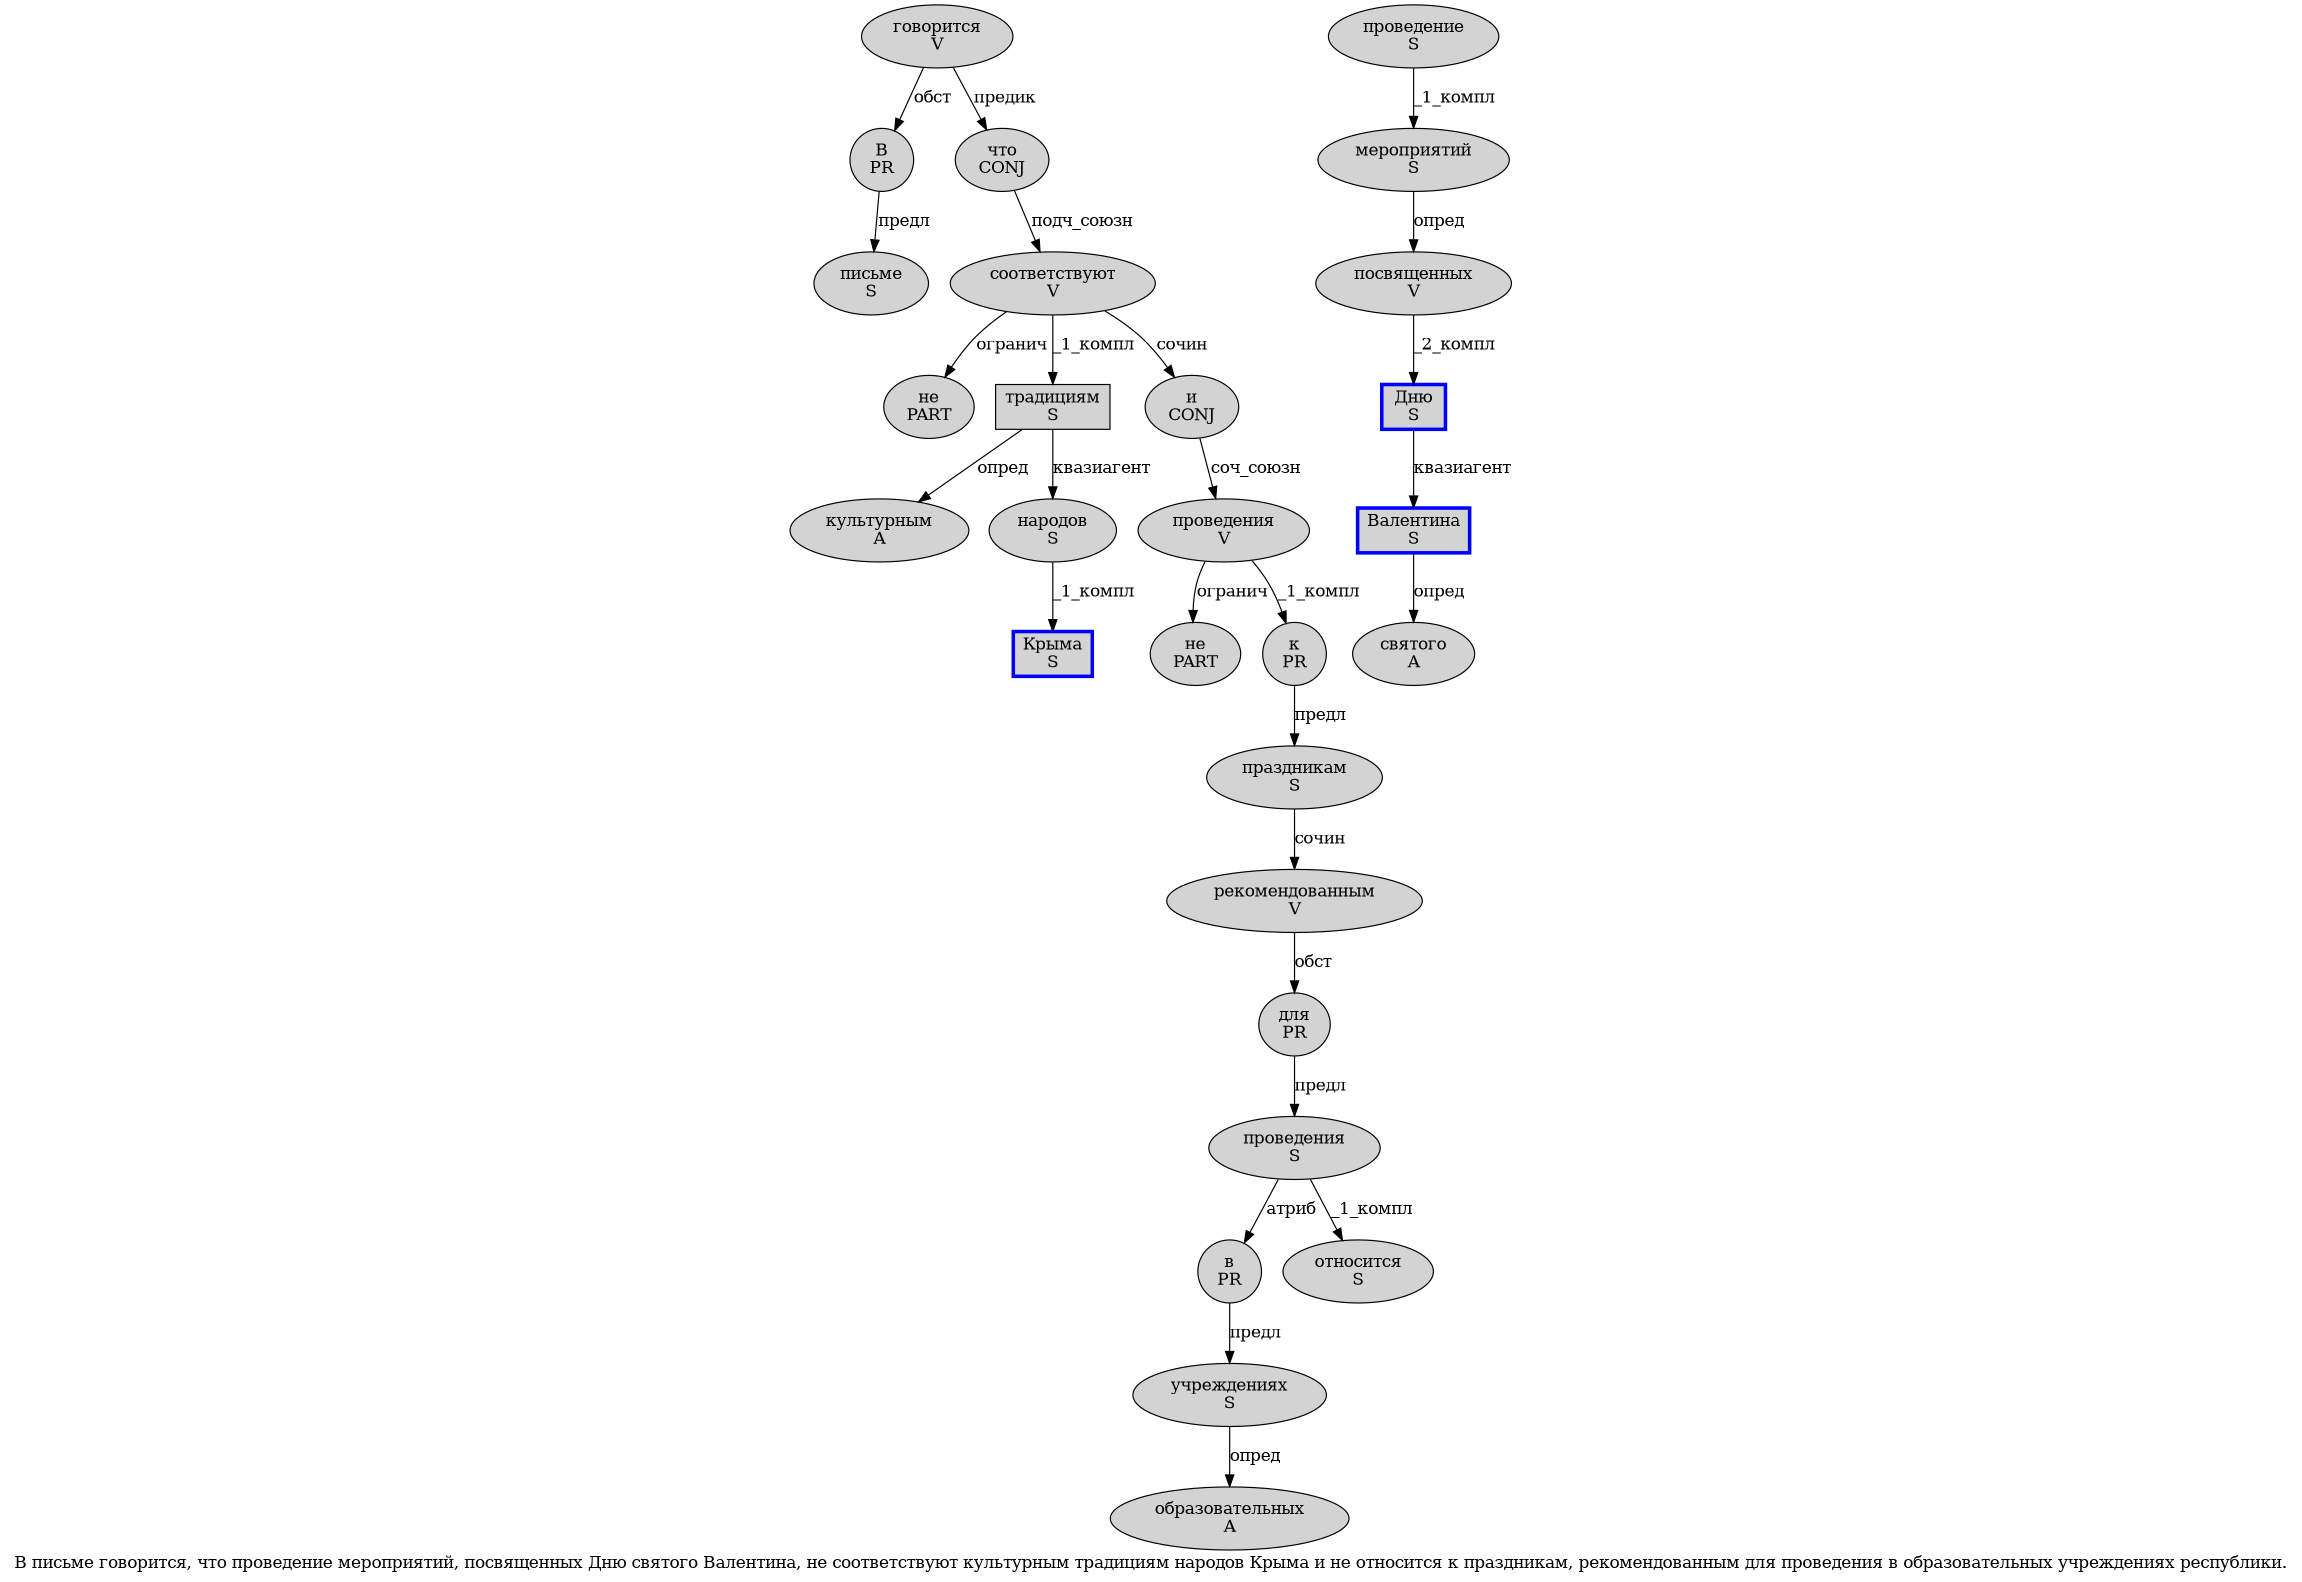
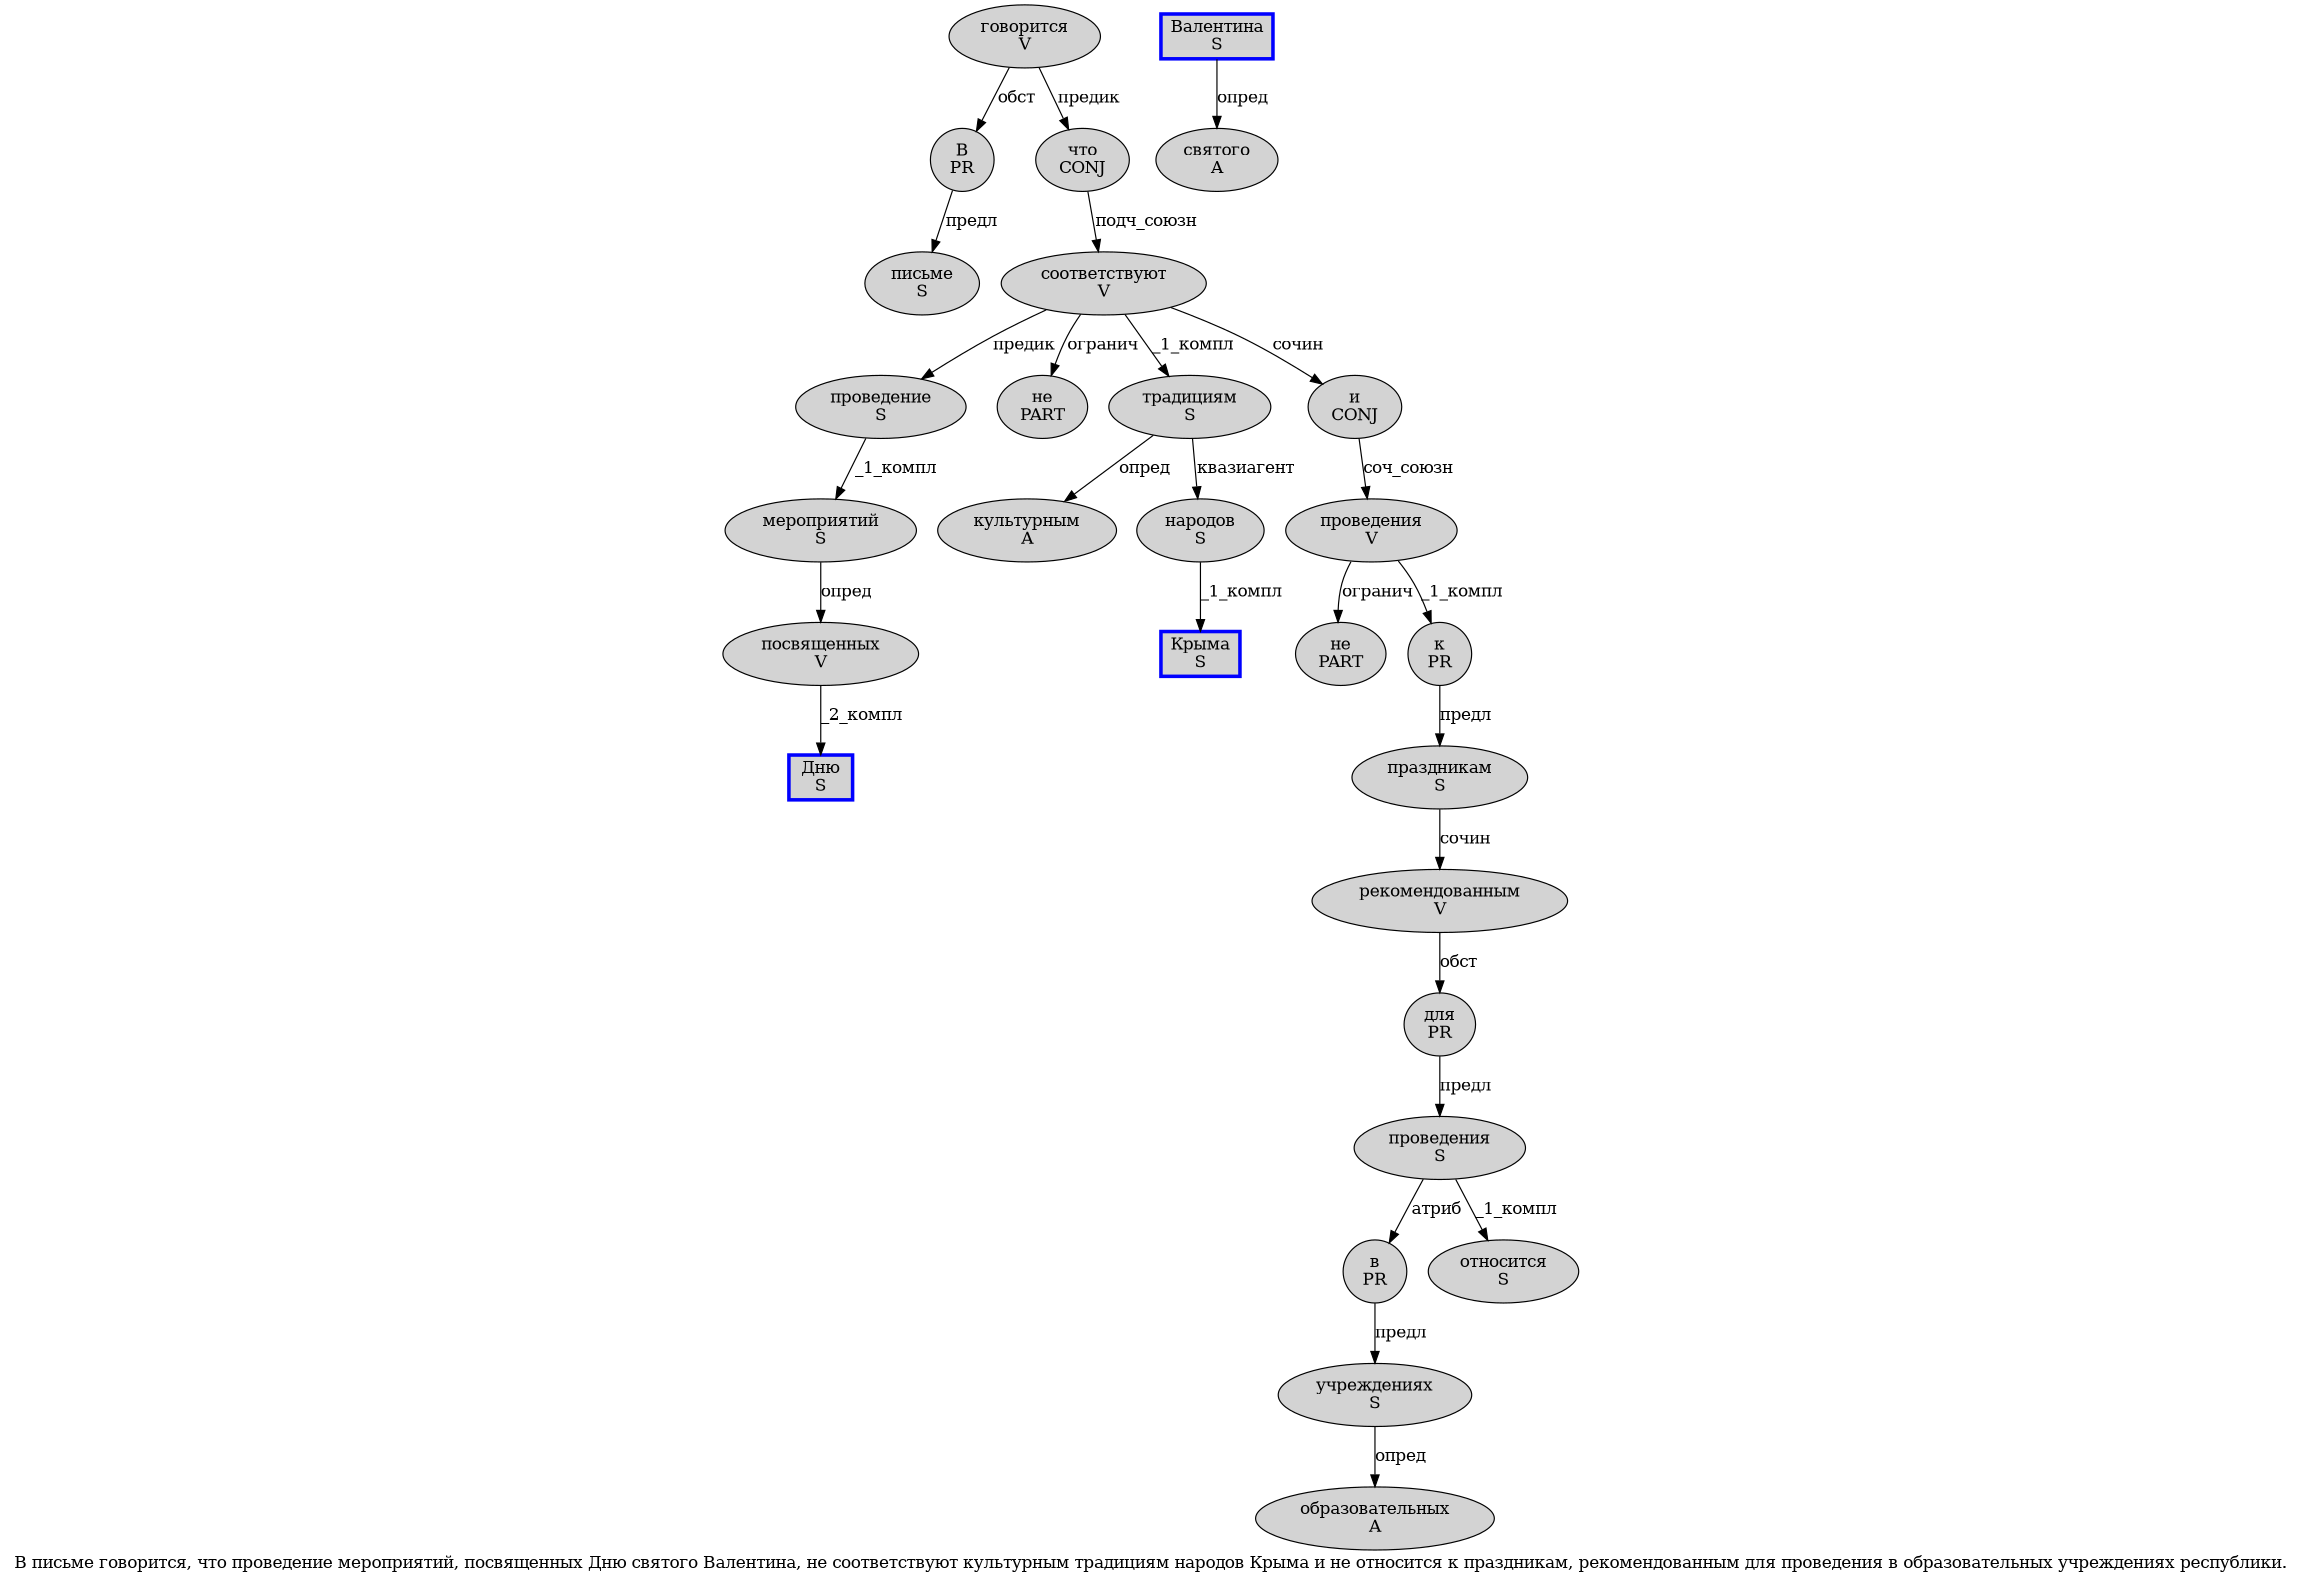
none -> (988, 339)
(1053, 407) -> (1190, 407)
(1414, 463) -> none
